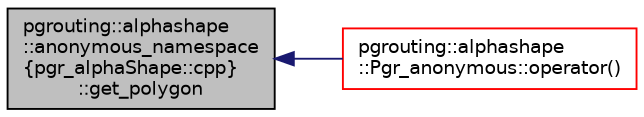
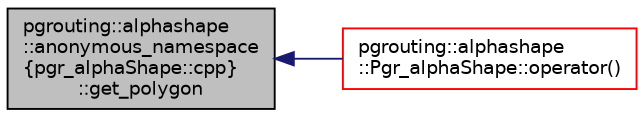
(490, 59) -> (490, 59)
